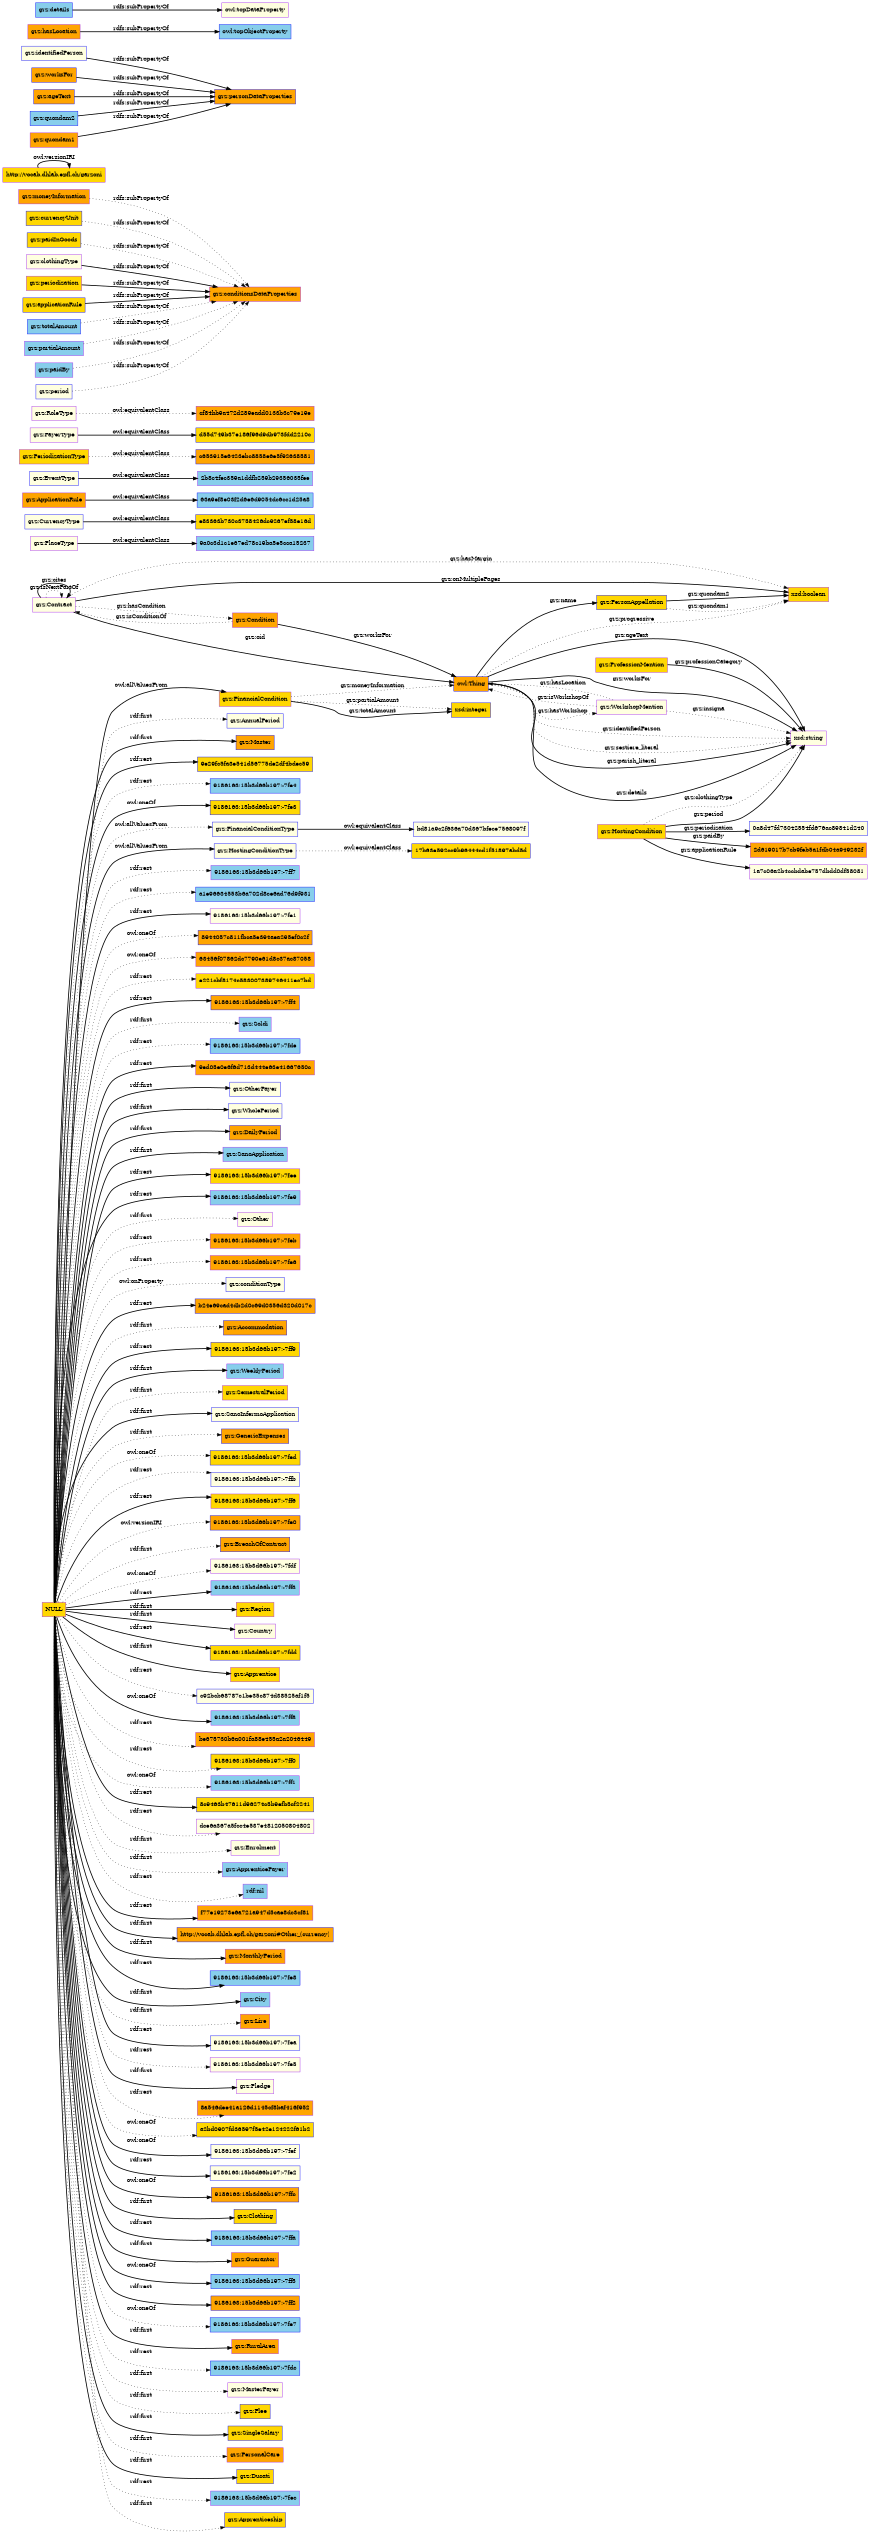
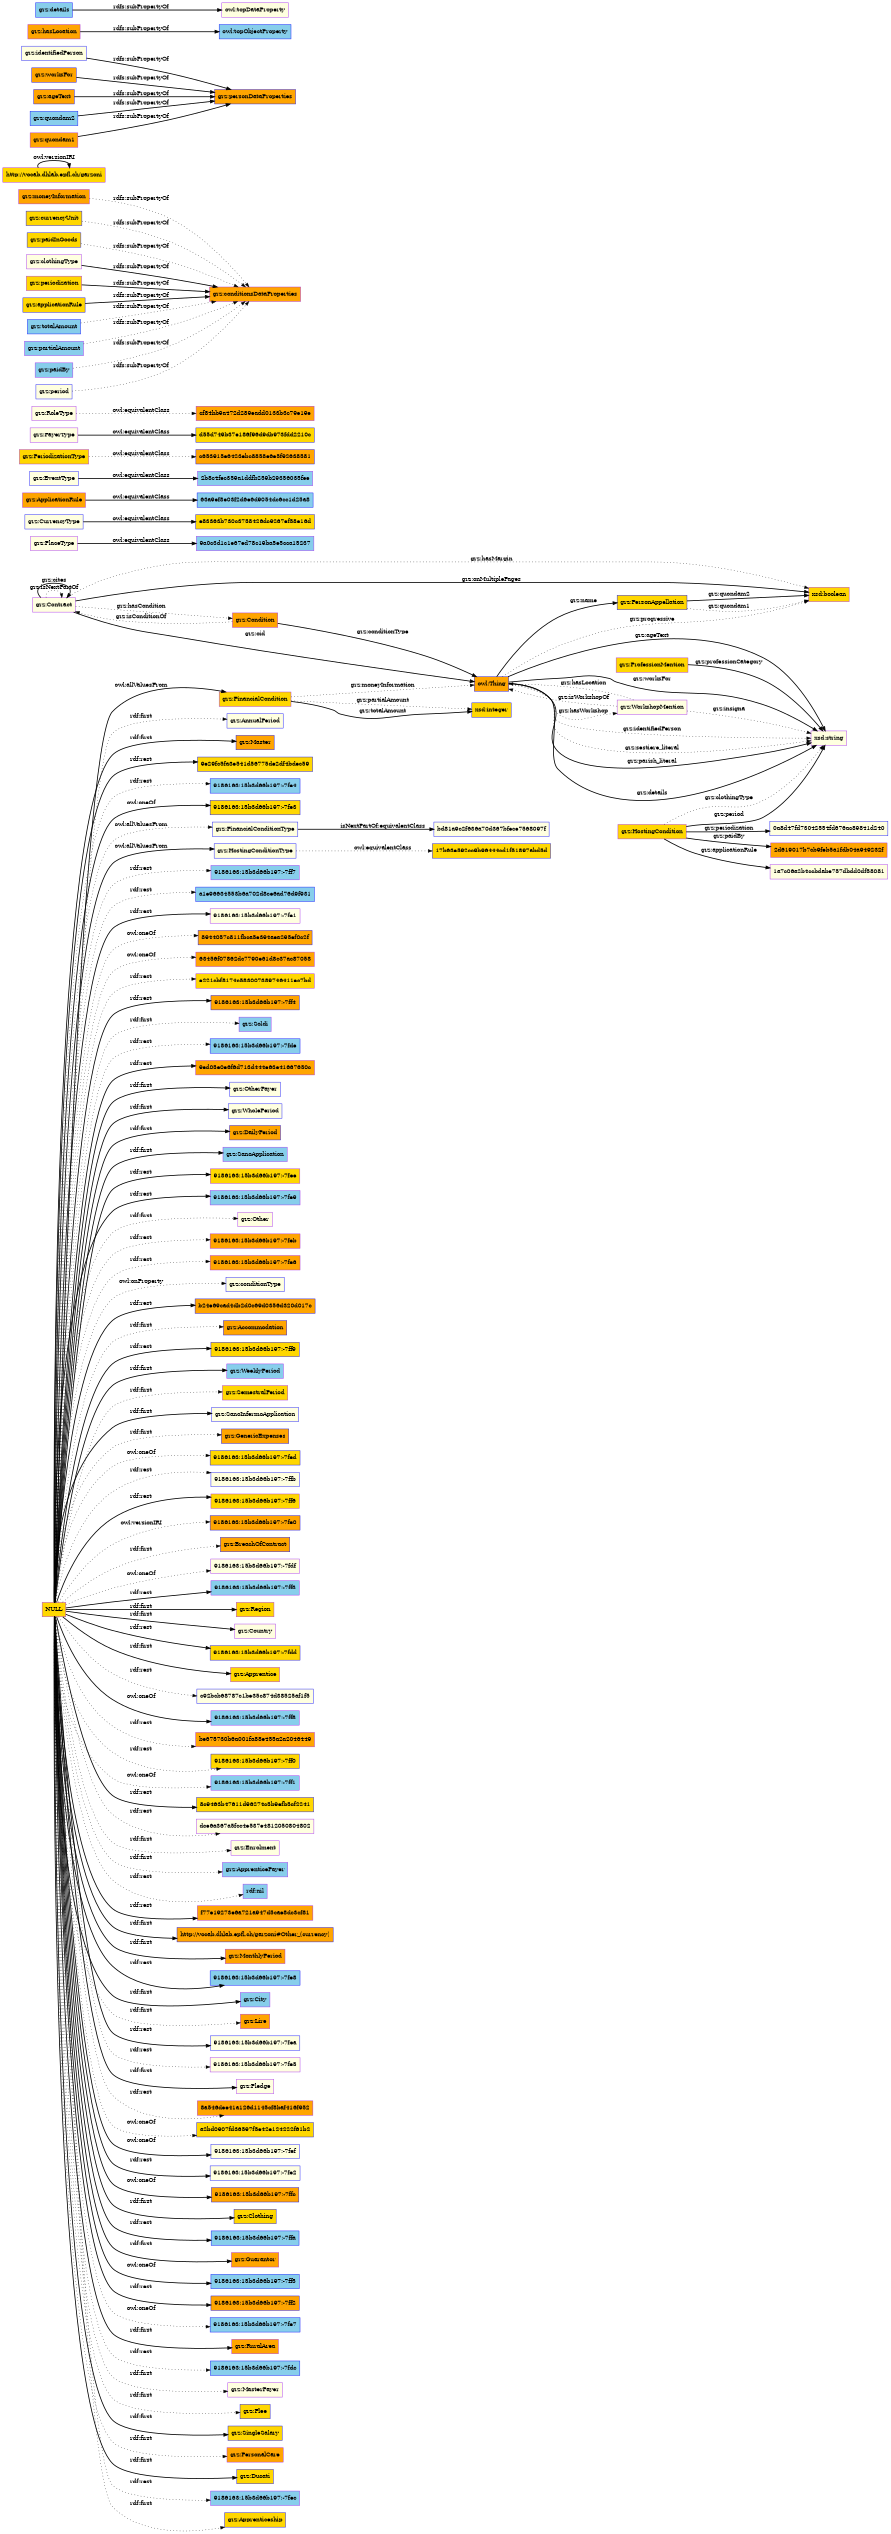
(372, 636) -> (383, 632)
(372, 826) -> (383, 826)
